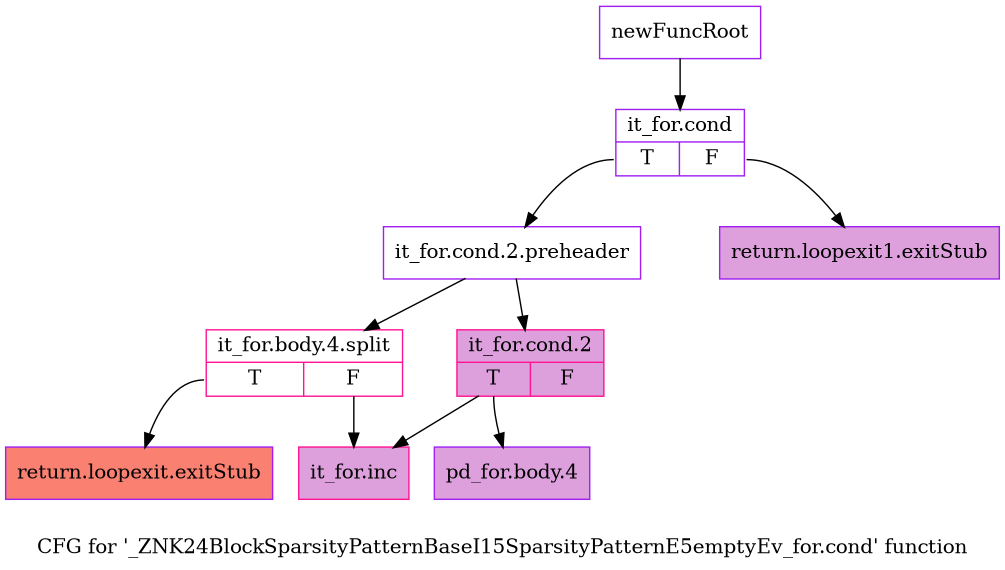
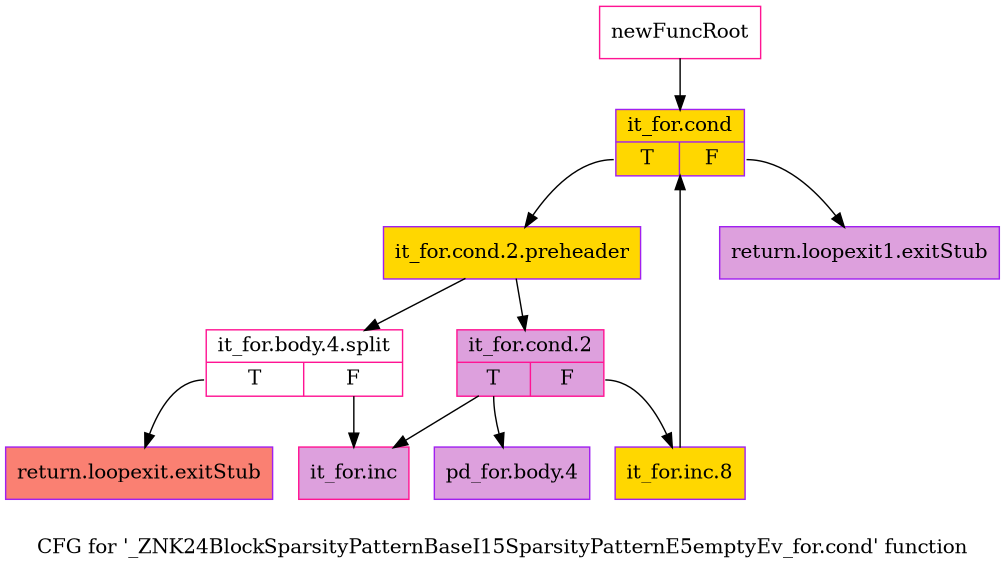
(680, 32) -> (680, 32)
(680, 143) -> (680, 143)
(512, 253) -> (512, 253)
none -> (680, 473)
